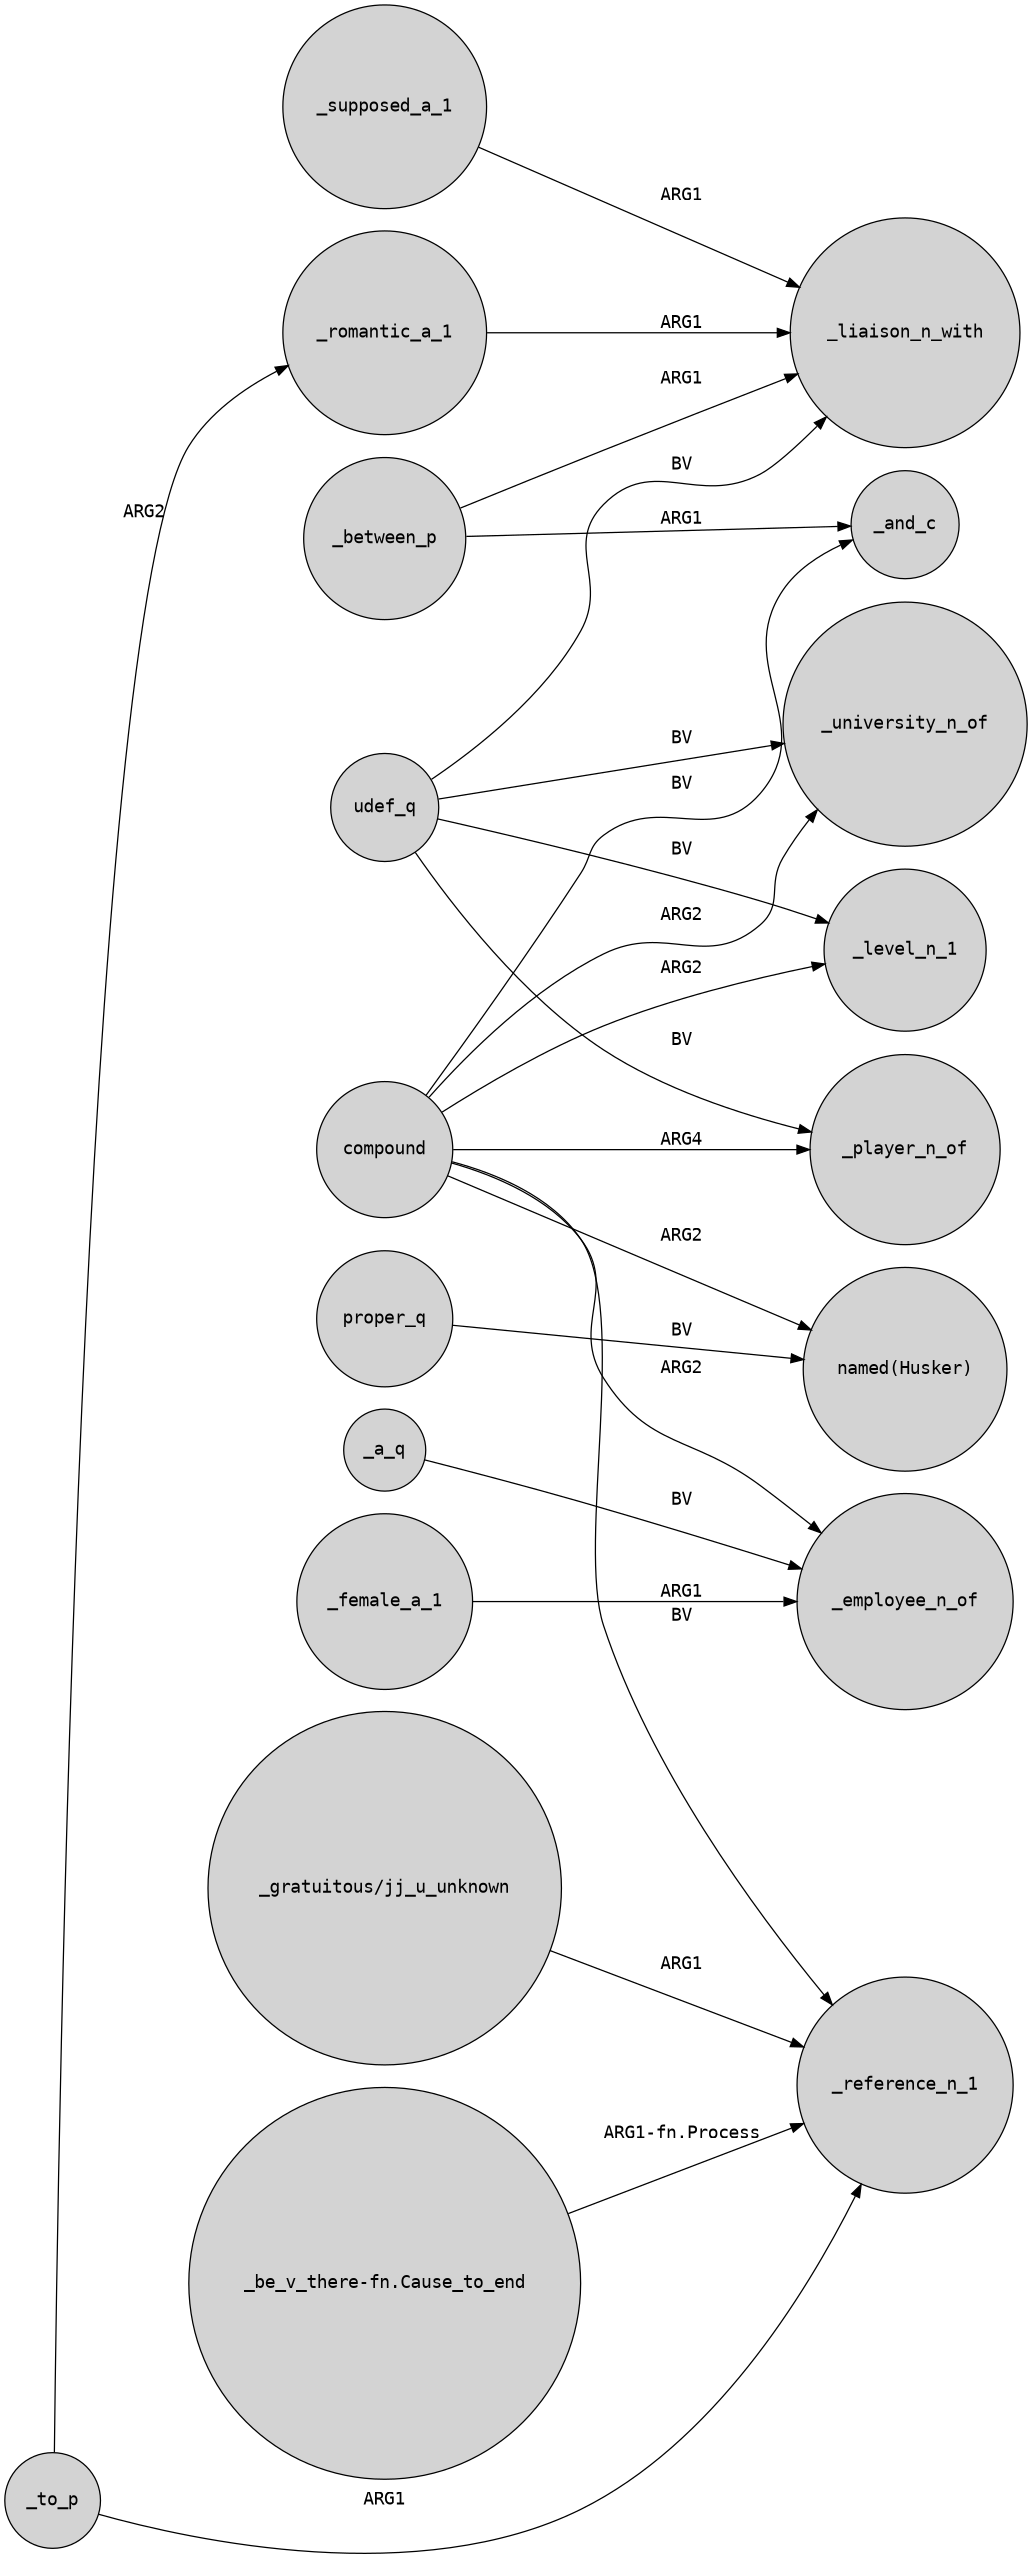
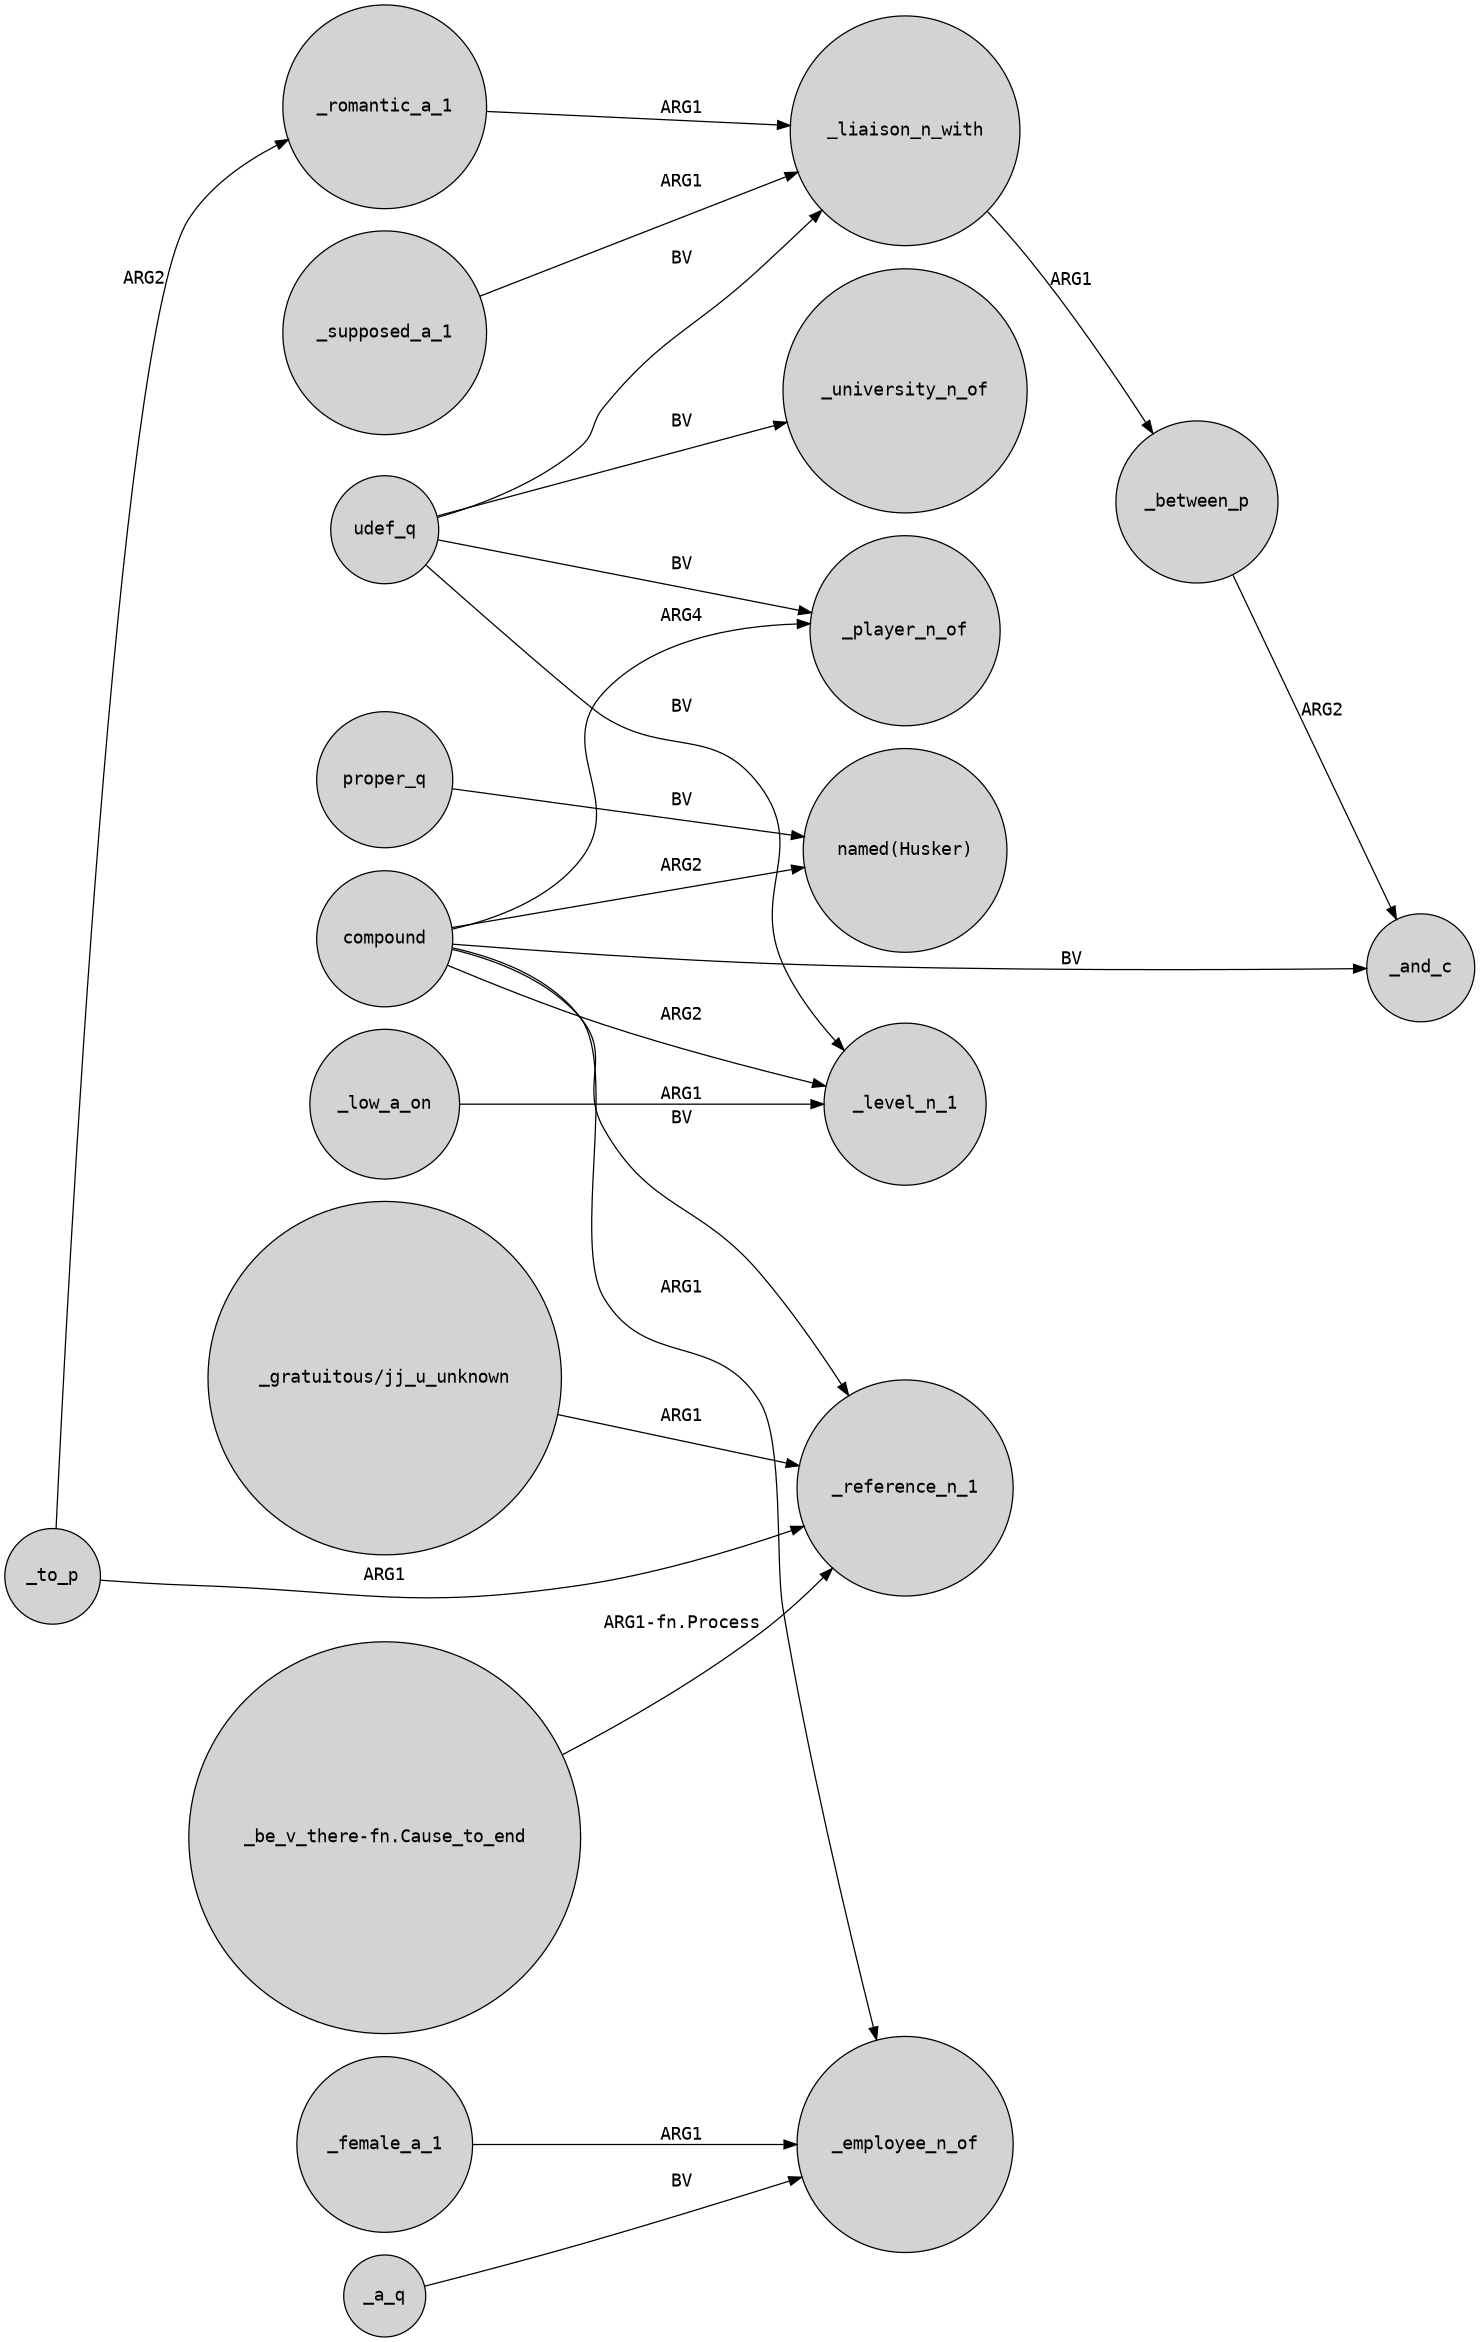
(623, 442) -> (1071, 314)
(682, 519) -> (1322, 711)
(630, 945) -> none
none -> (385, 1104)
(682, 1369) -> (682, 1288)
